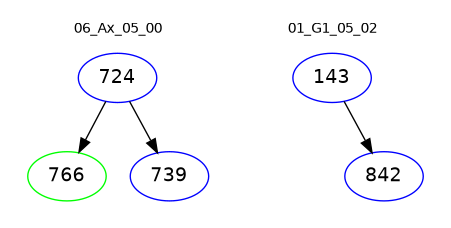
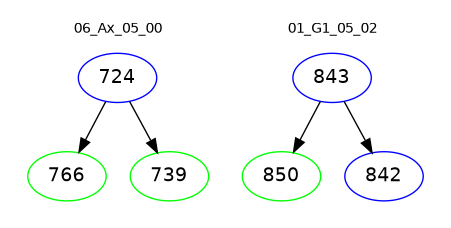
(332, 78) -> (332, 78)
(169, 176) -> (169, 176)
none -> (282, 176)
